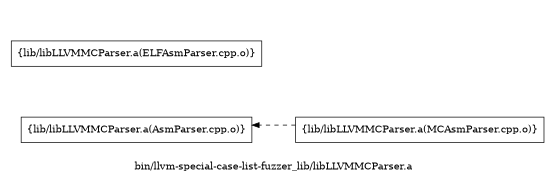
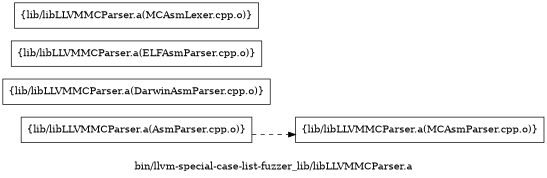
none -> (137, 16)
none -> (137, 92)
(277, 125) -> (270, 135)
